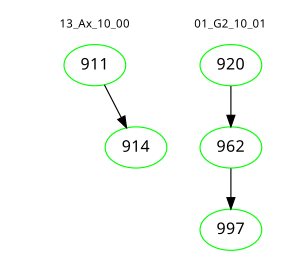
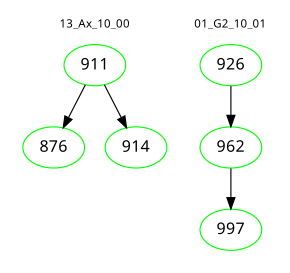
(231, 65) -> (231, 65)
none -> (54, 147)
